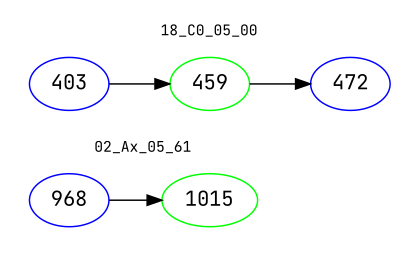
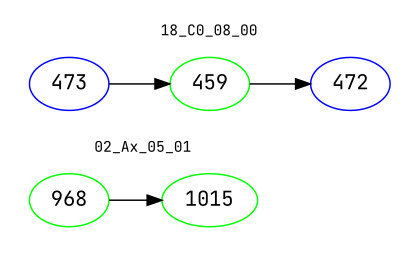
(210, 32) -> (210, 32)
(69, 84) -> (69, 84)
(144, 148) -> (144, 148)
(69, 200) -> (69, 200)
